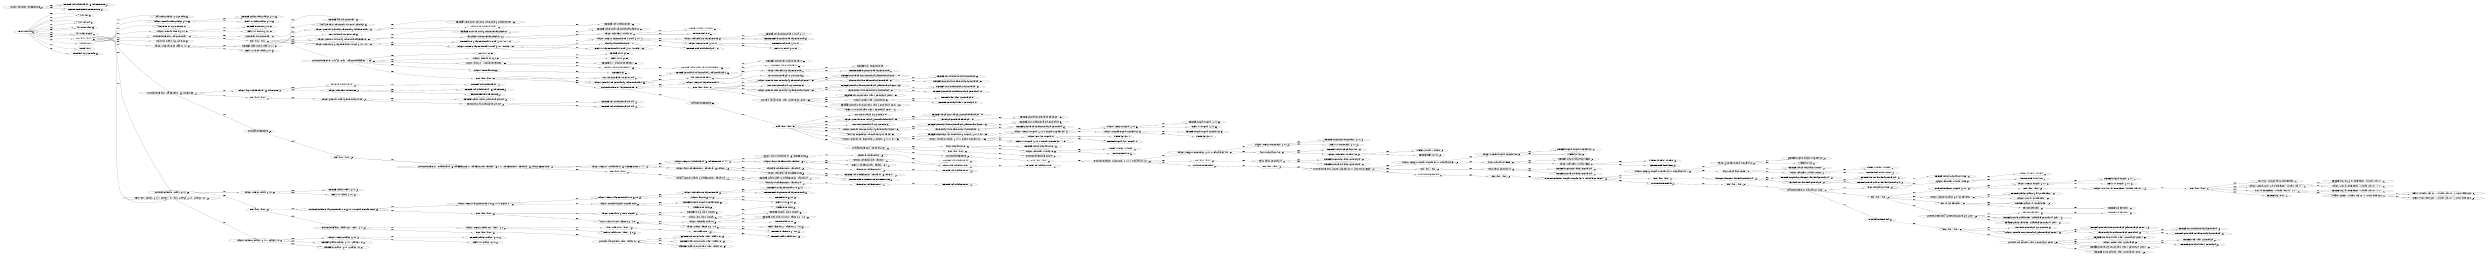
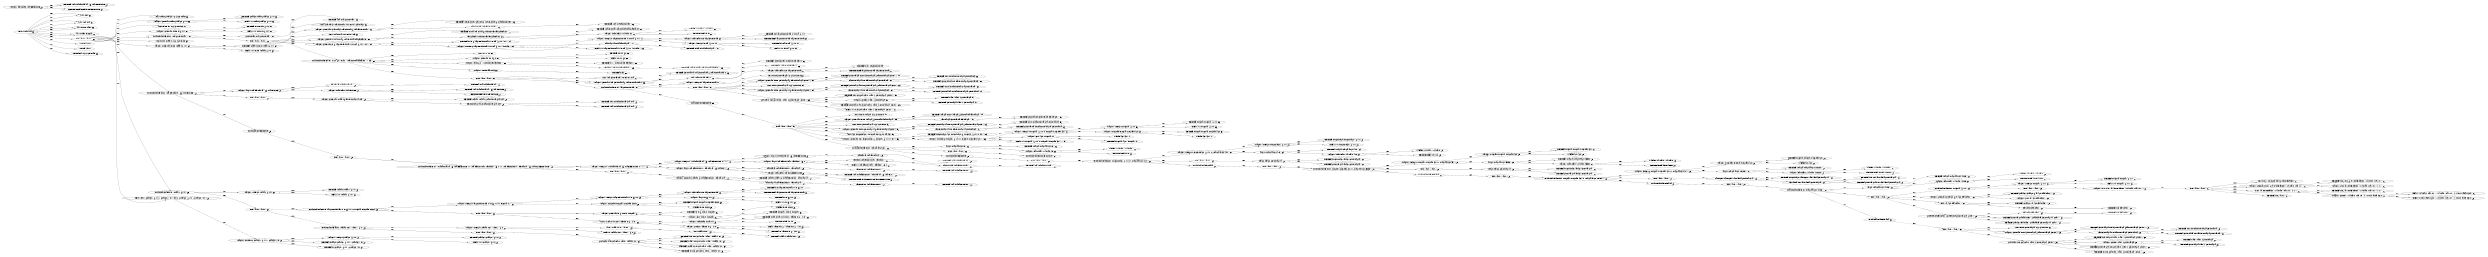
none -> (702, 251)
